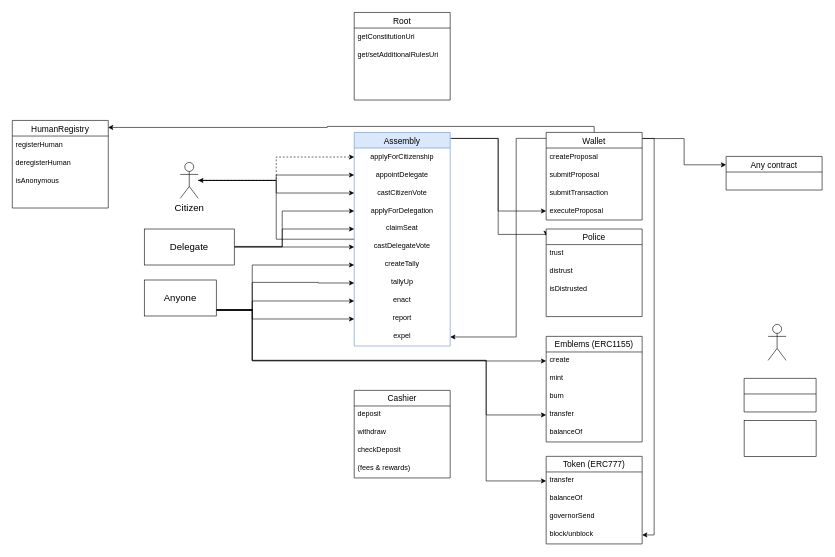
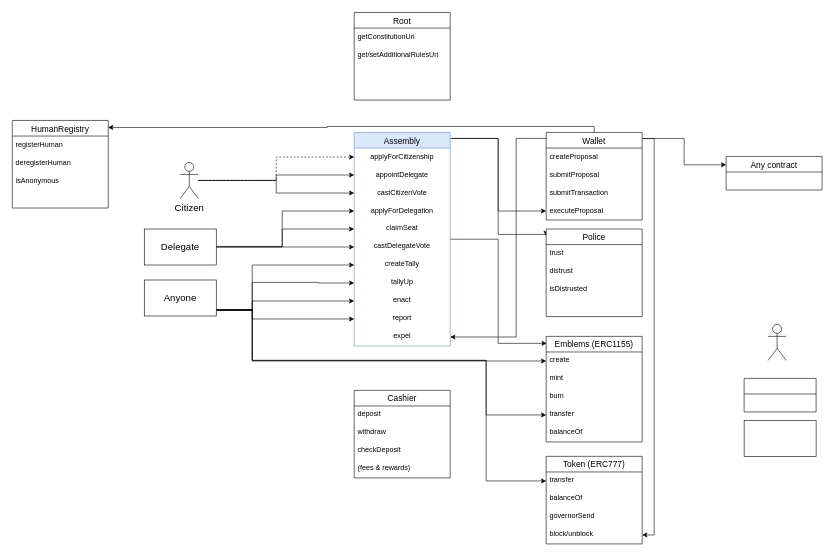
(292, 239) -> (520, 343)
(189, 247) -> (180, 247)
